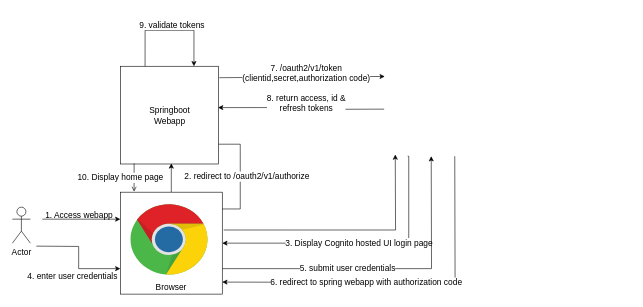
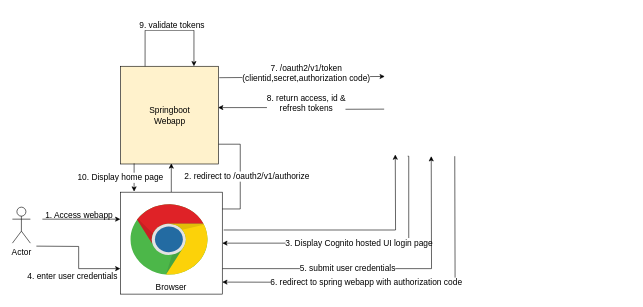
(170, 115) -> (170, 115)
(134, 187) -> (134, 186)
